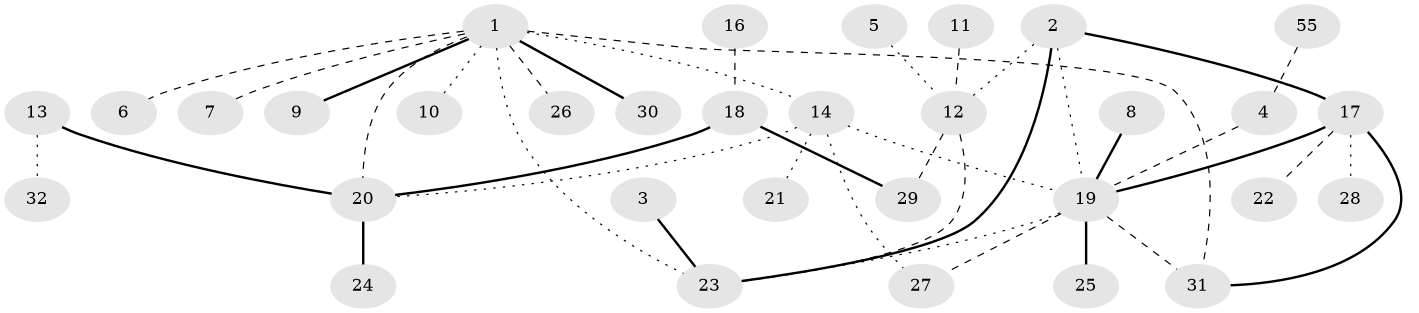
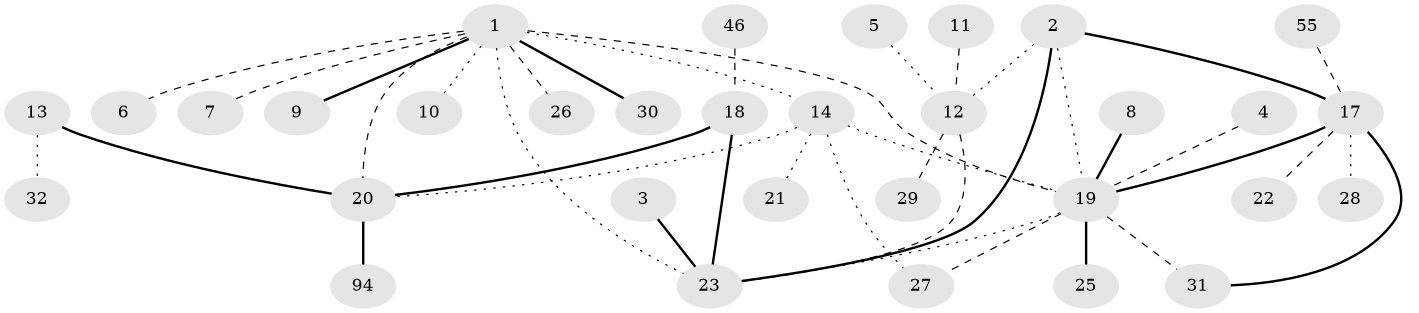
(735, 26) -> (735, 26)
(944, 58) -> (806, 73)
(1286, 70) -> (1329, 70)
(821, 156) -> (722, 200)
(363, 286) -> (363, 286)
